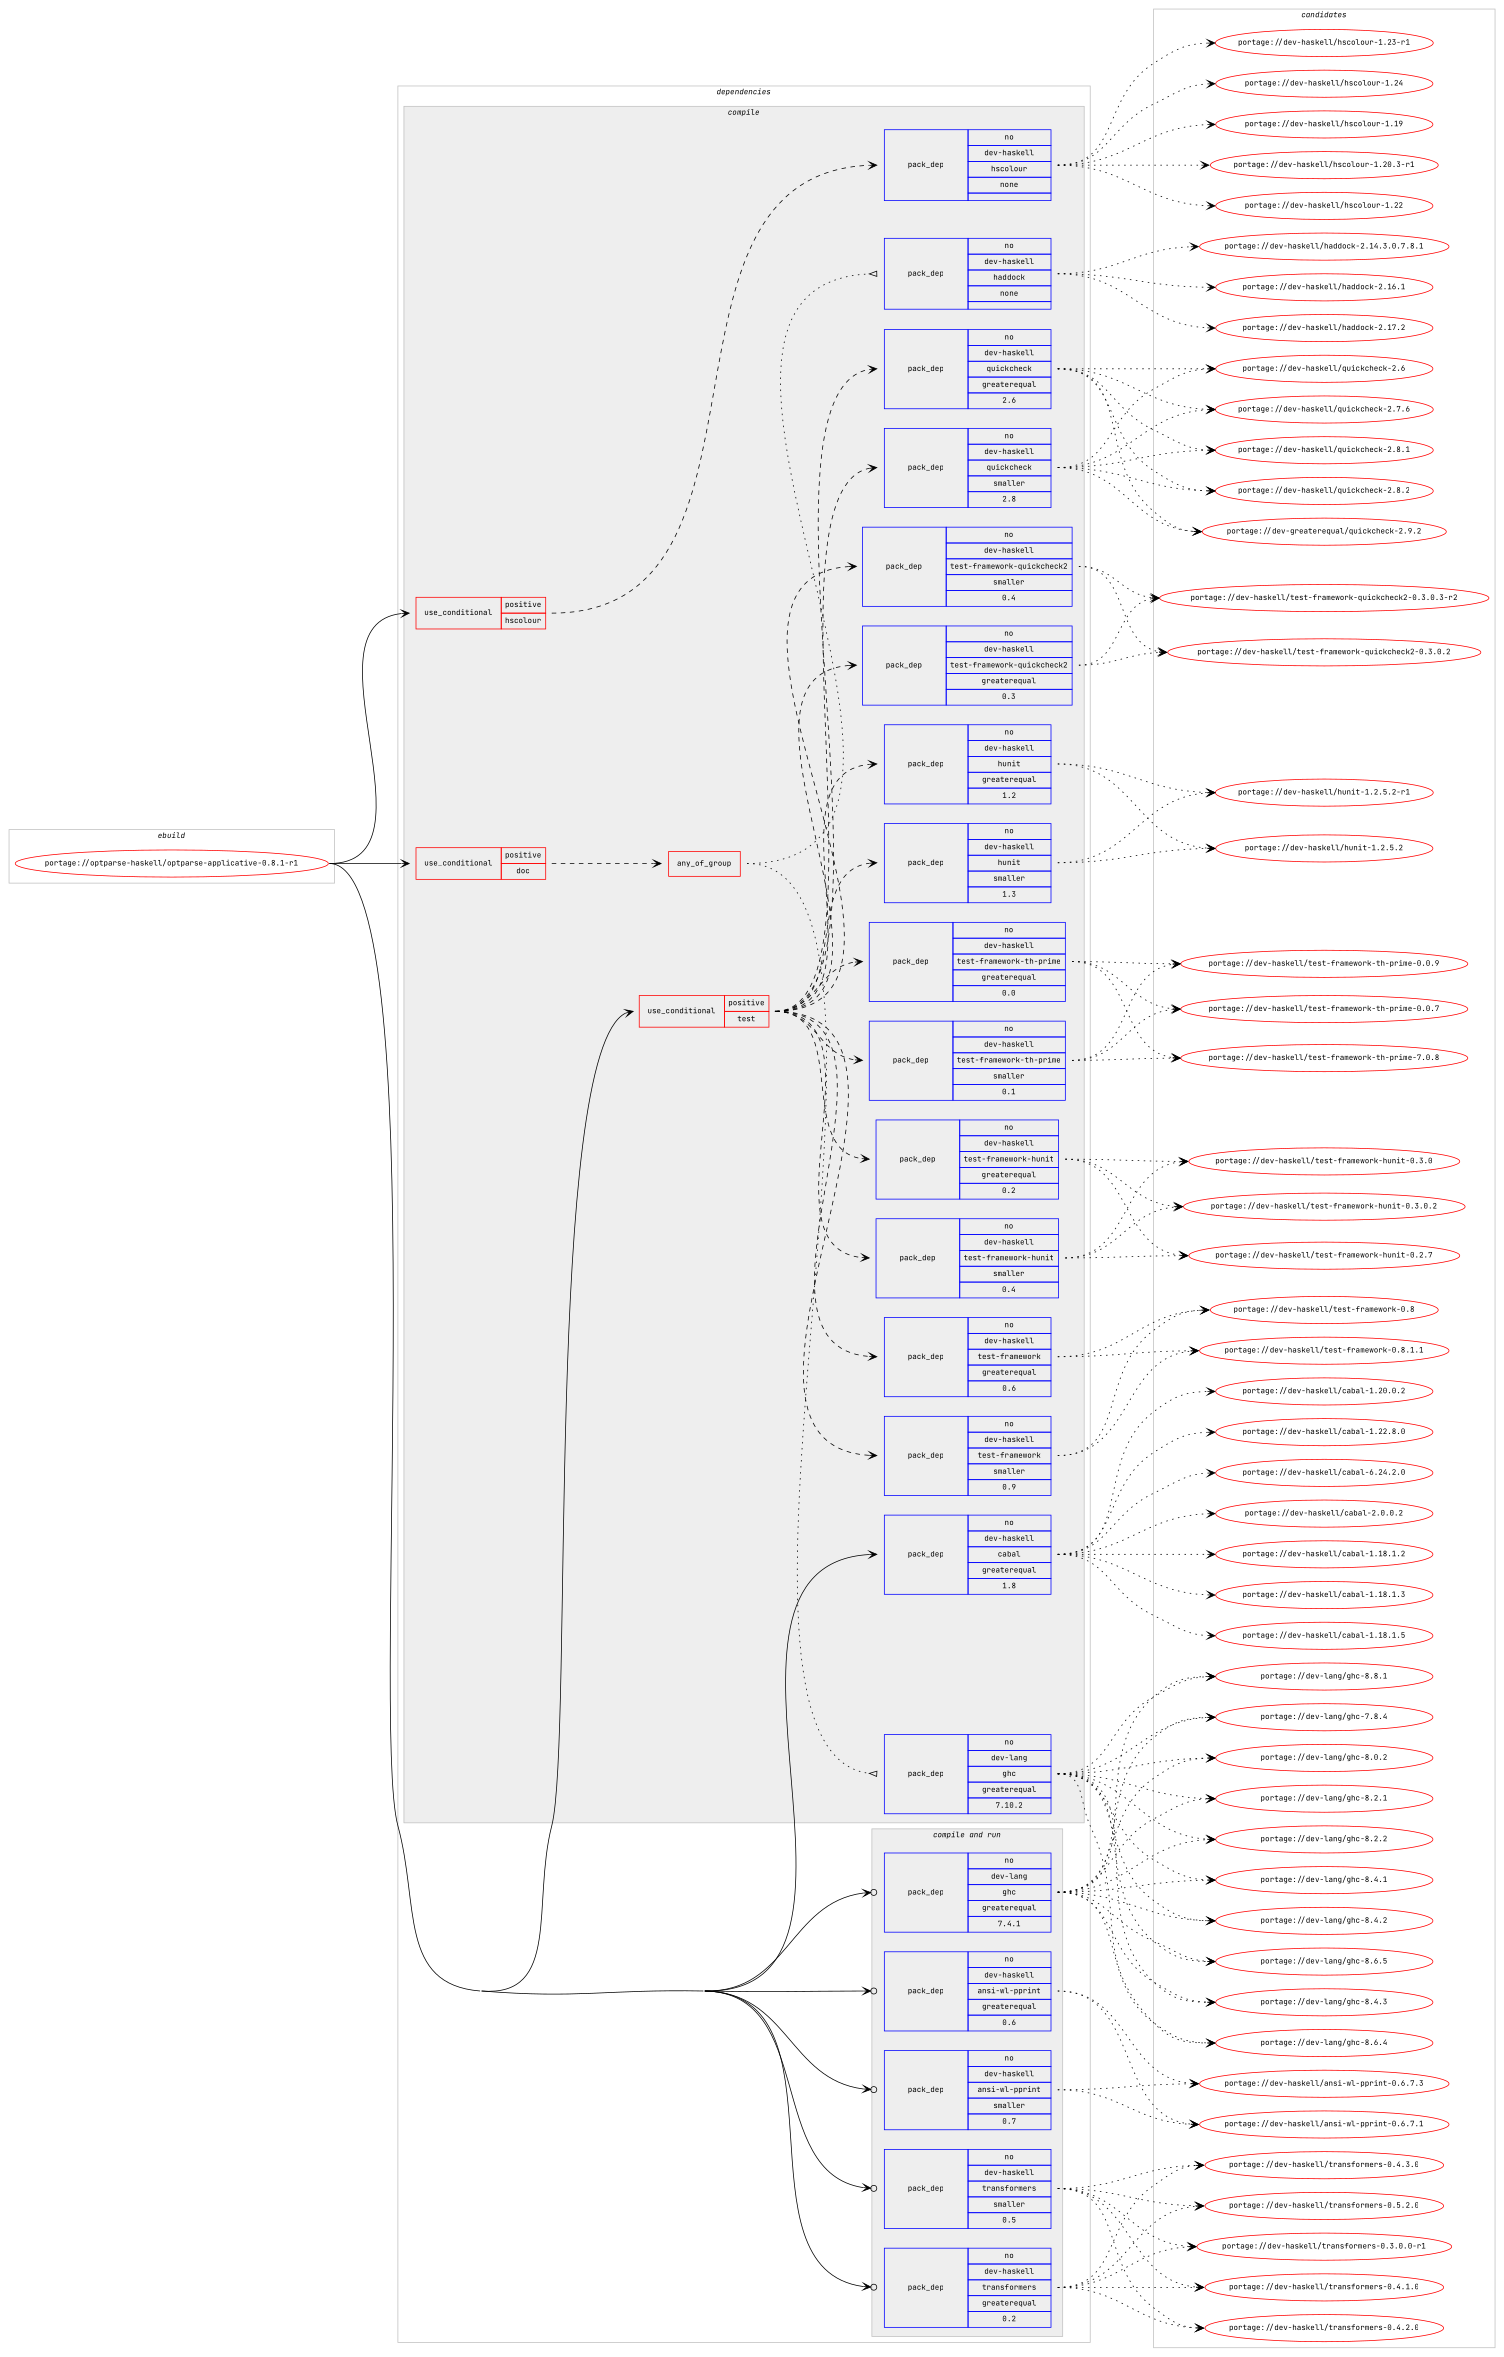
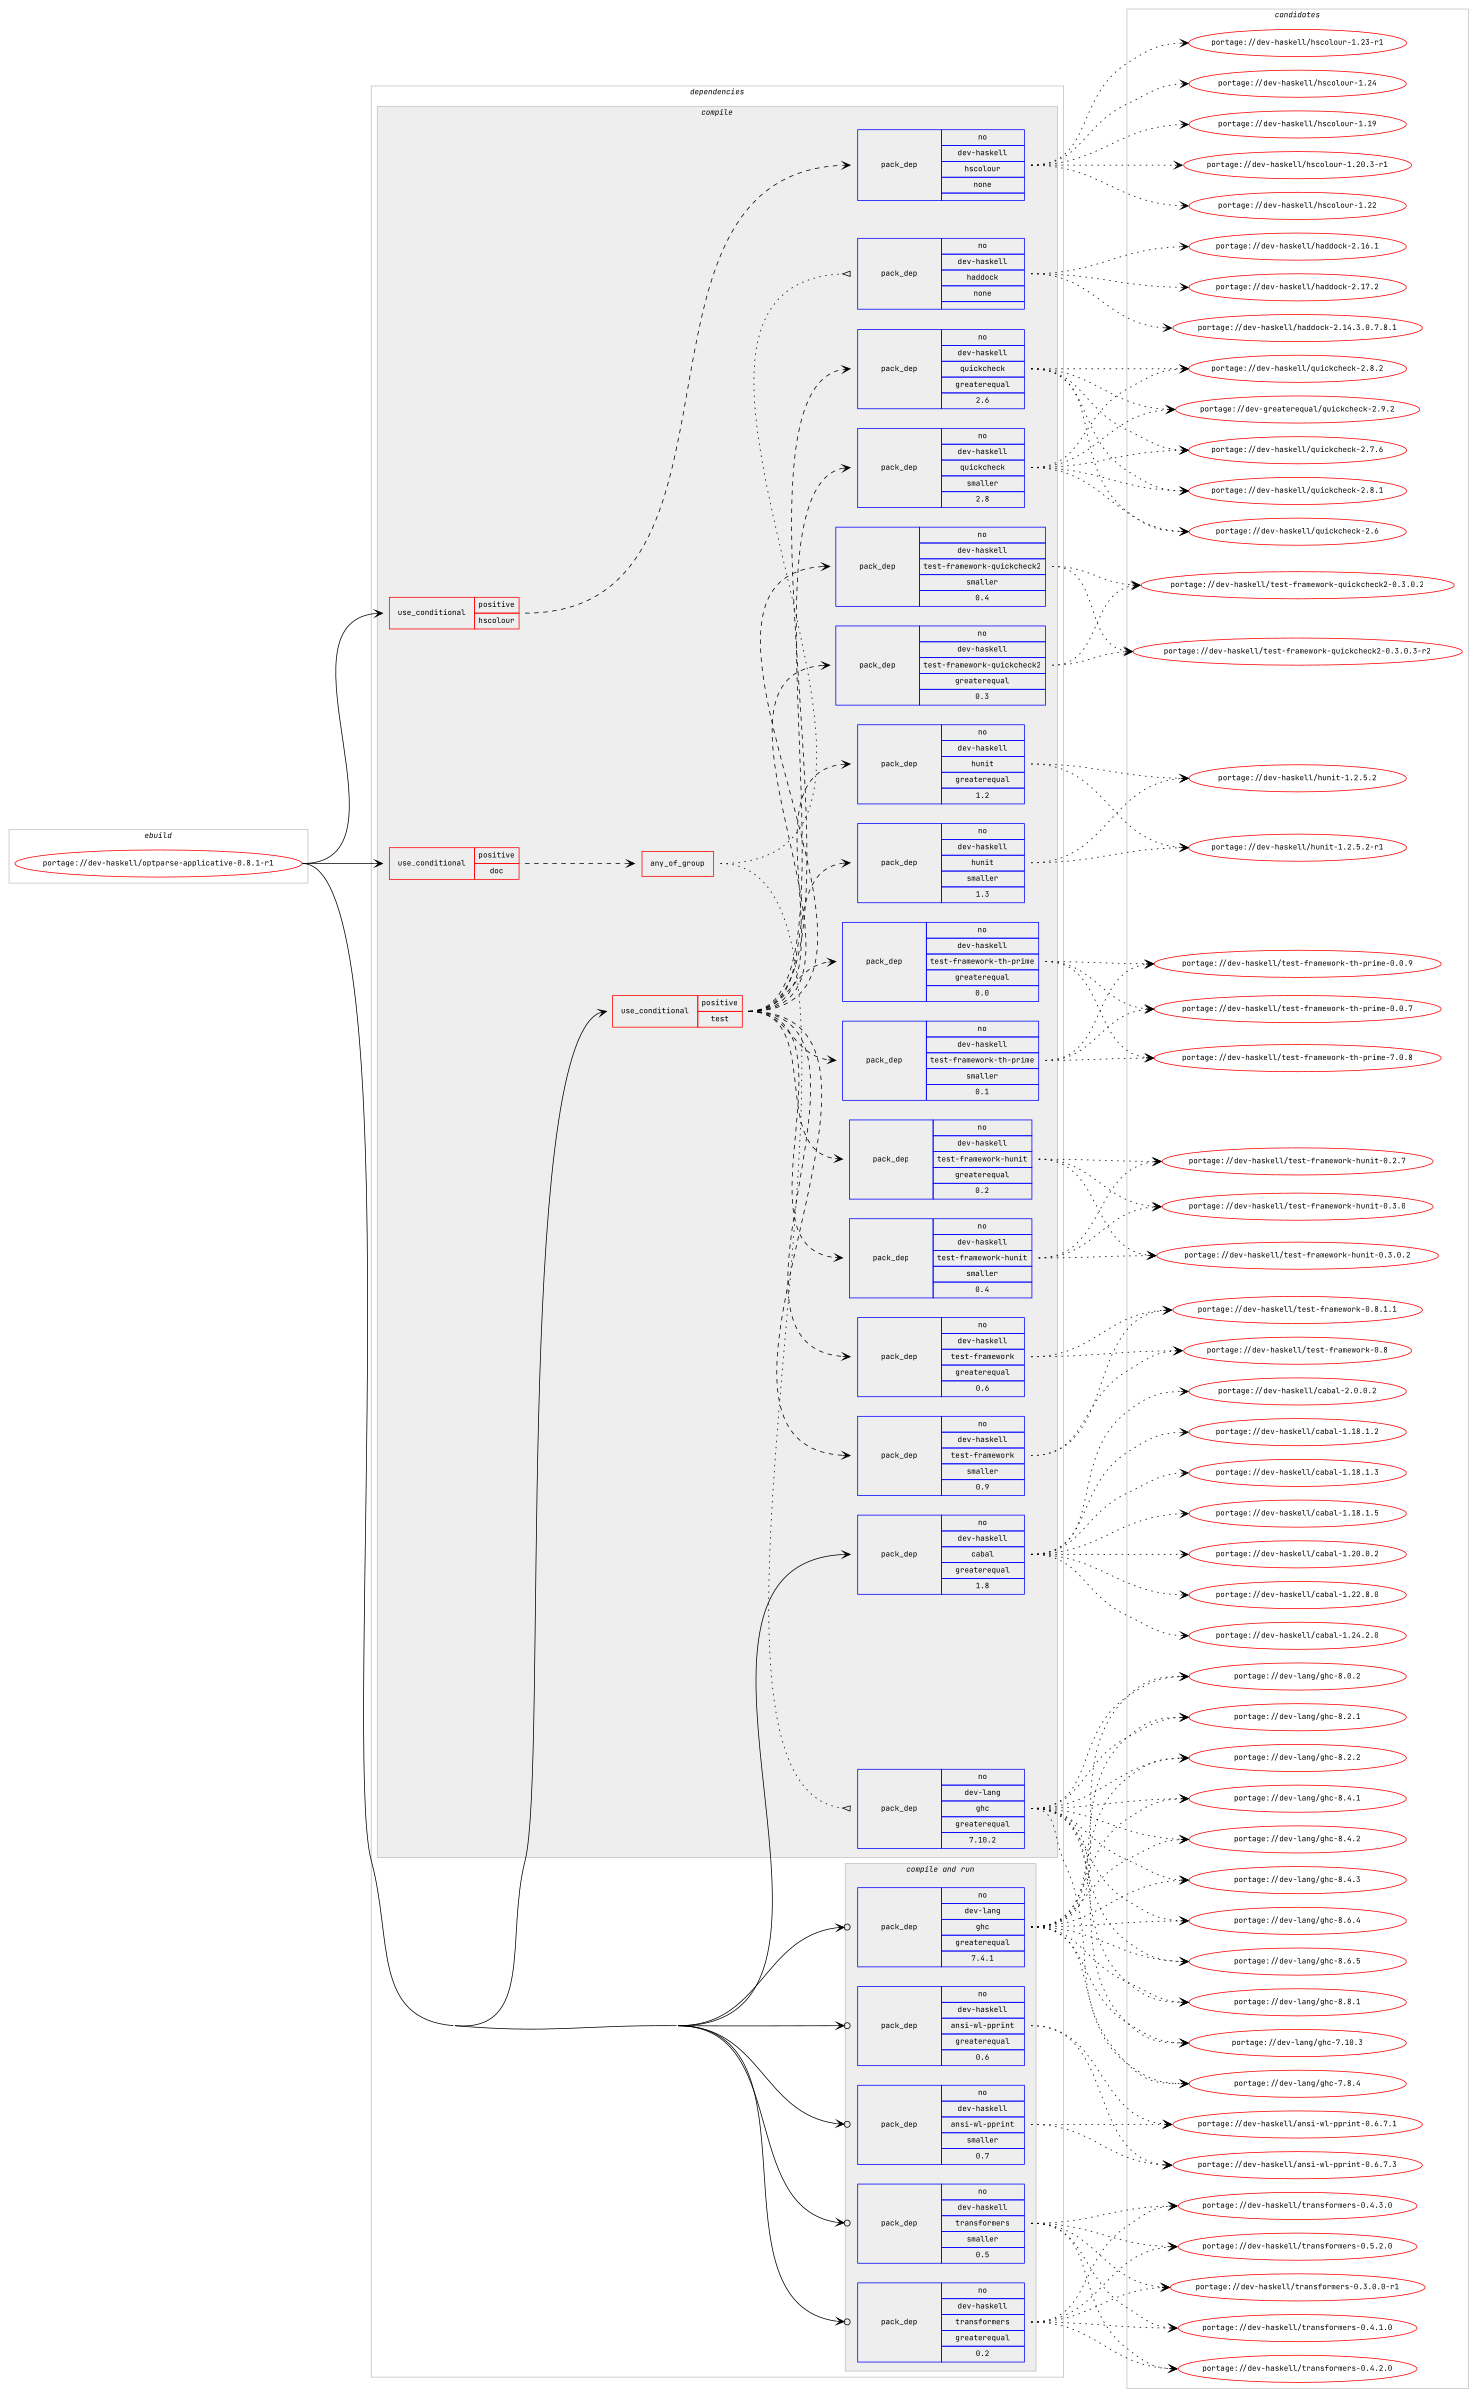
(172, 864) -> (158, 864)
(1324, 1473) -> (1298, 1636)
none -> (1298, 2043)
